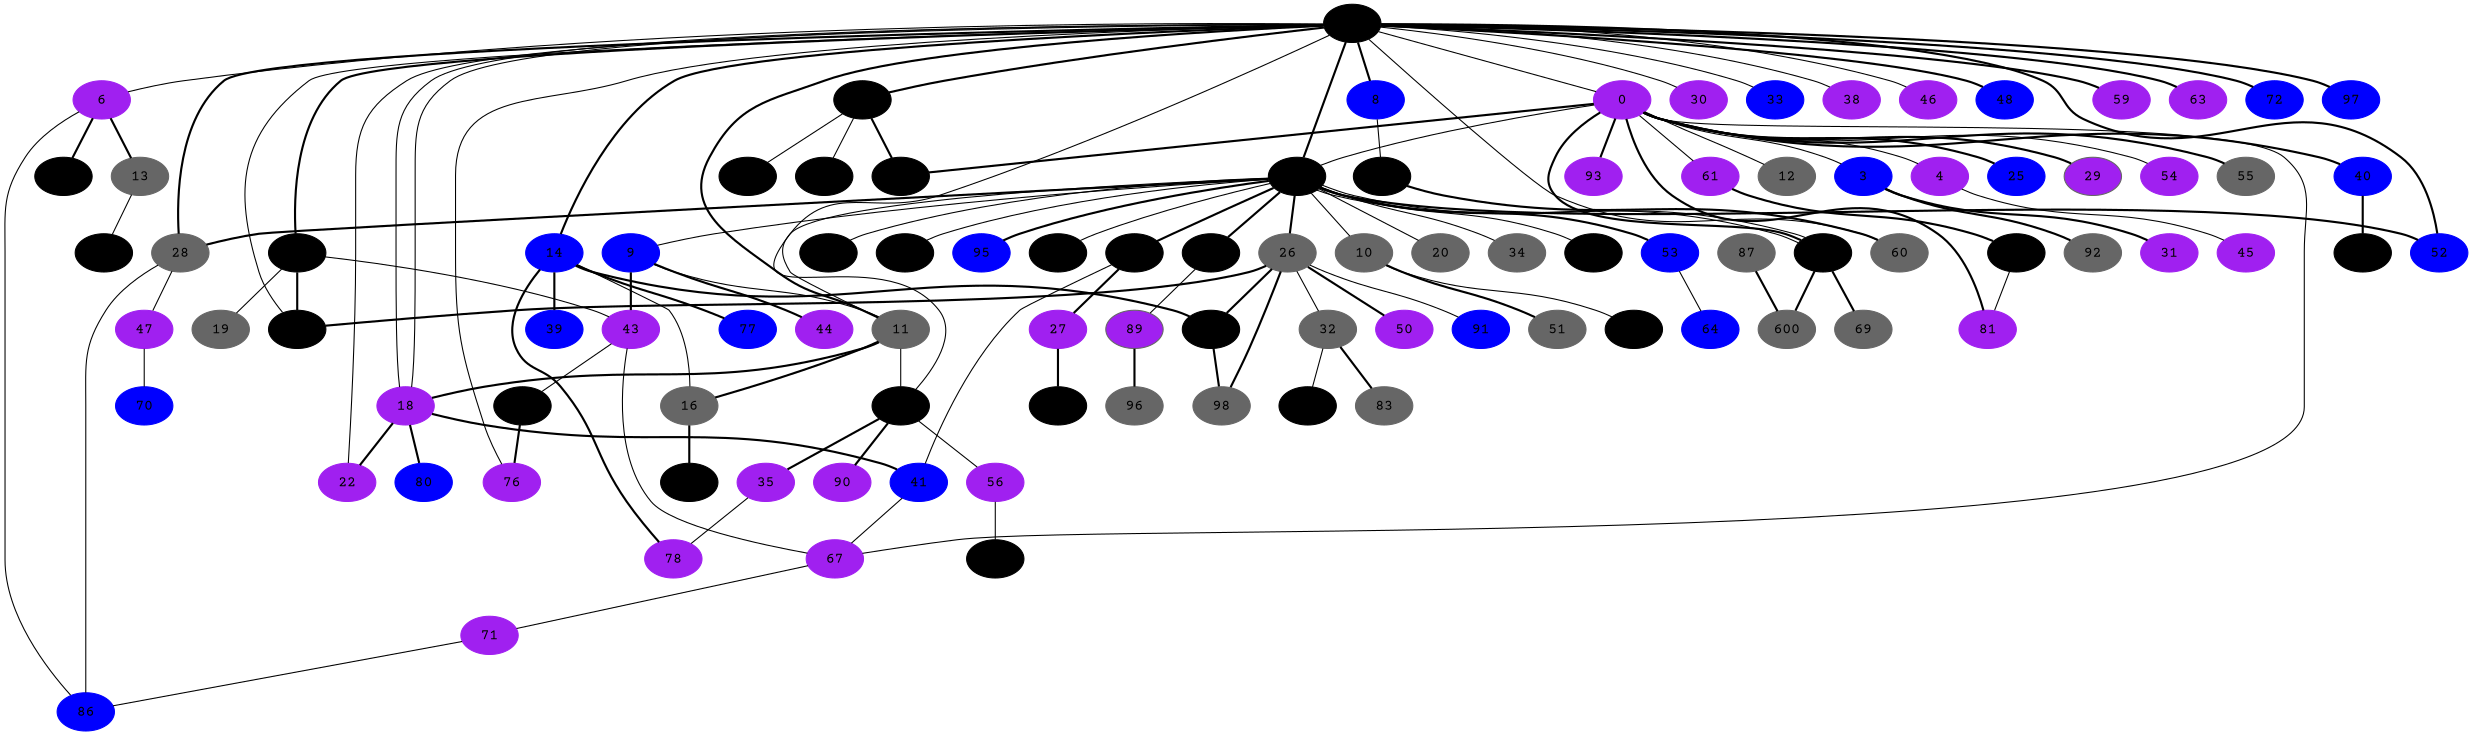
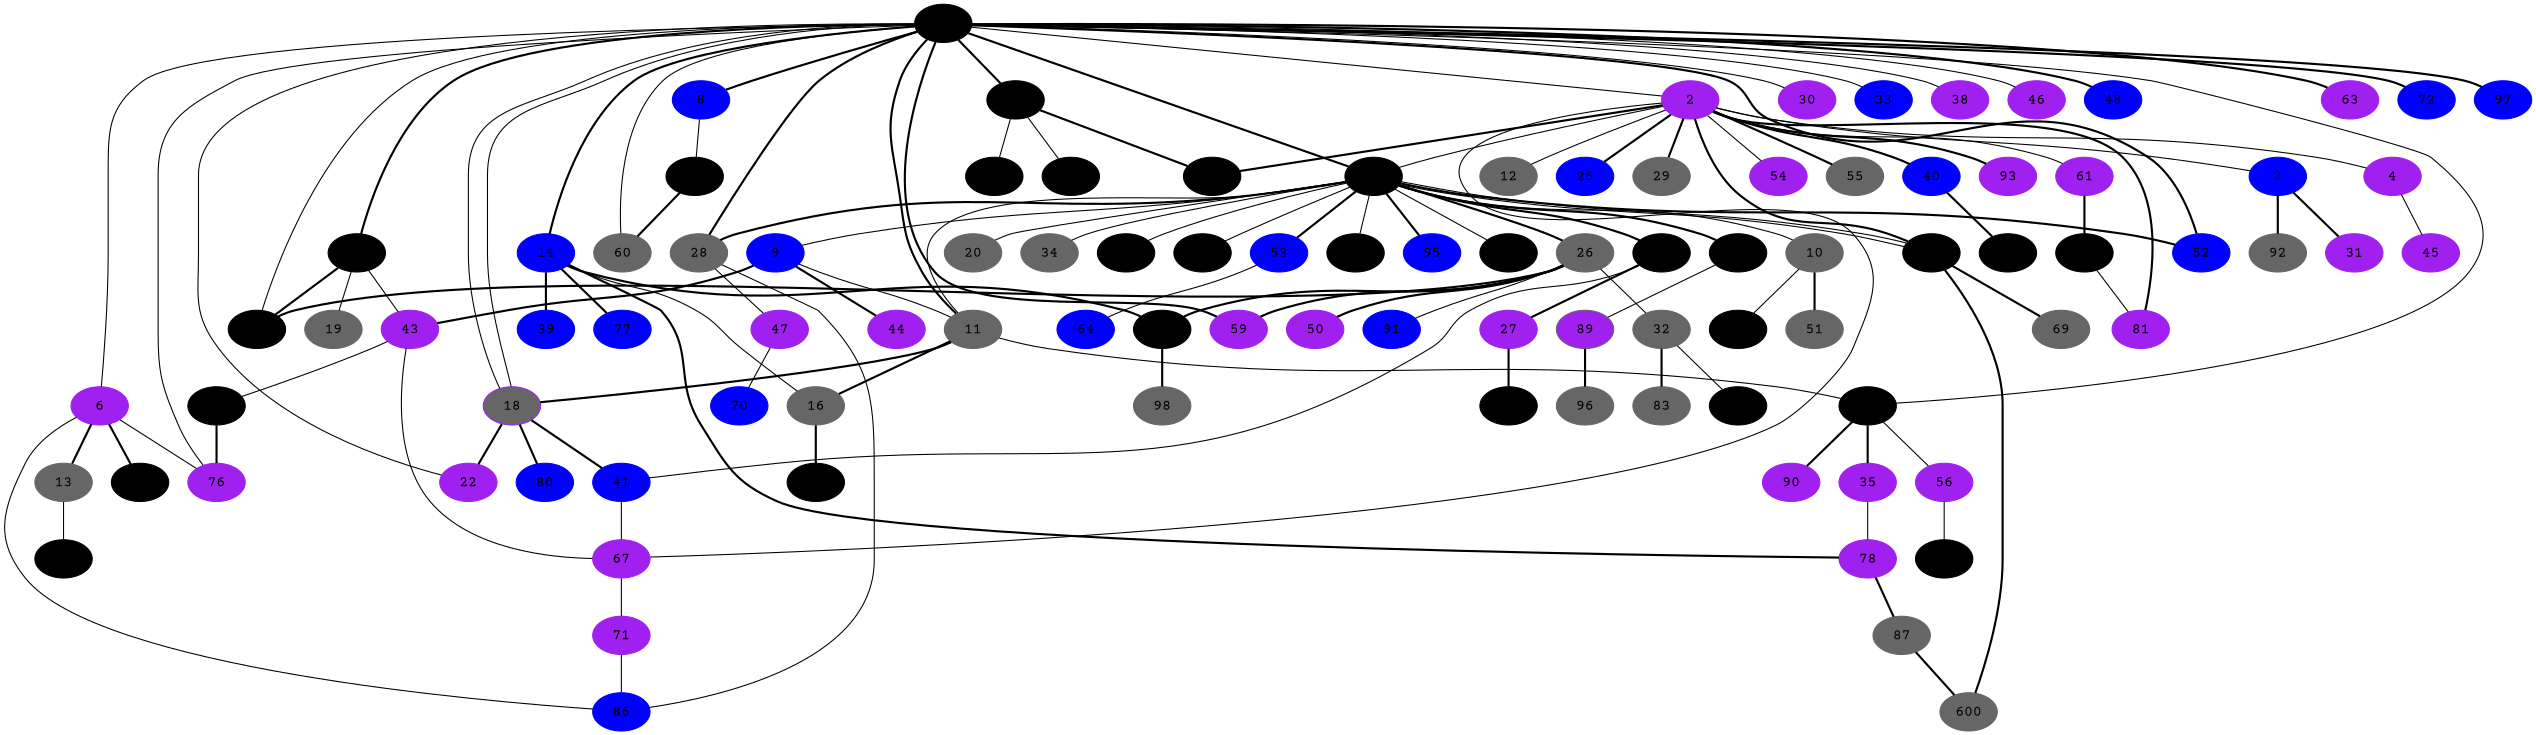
(1622, 100) -> (1690, 100)
(2093, 176) -> (1662, 176)
(1257, 330) -> (1412, 291)
(406, 406) -> (512, 406)
none -> (158, 444)
none -> (1885, 597)
